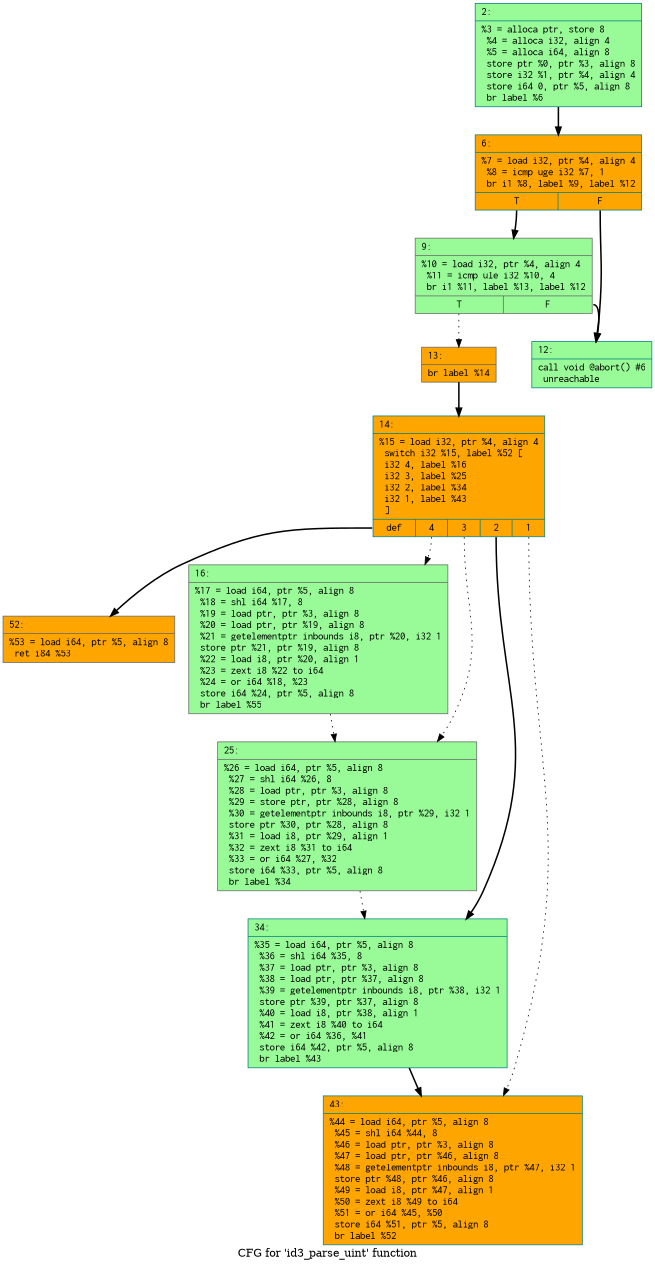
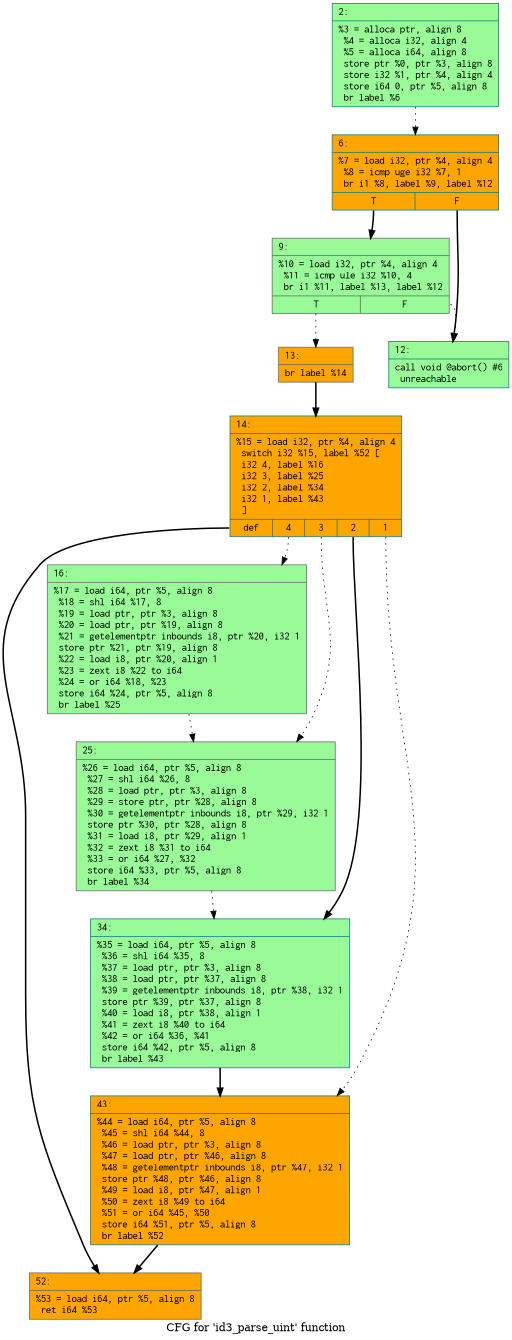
(543, 29) -> (400, 29)
(558, 117) -> (415, 117)
(599, 318) -> (456, 318)
(40, 653) -> (67, 1310)
(228, 705) -> (87, 705)
none -> (148, 1256)
